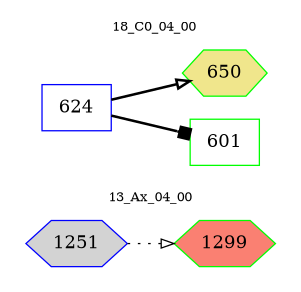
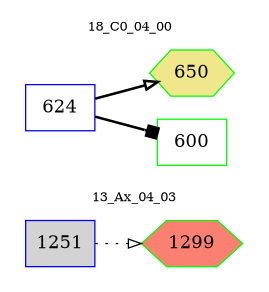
(225, 142) -> (192, 142)
(151, 198) -> (134, 198)
(77, 244) -> (60, 244)
